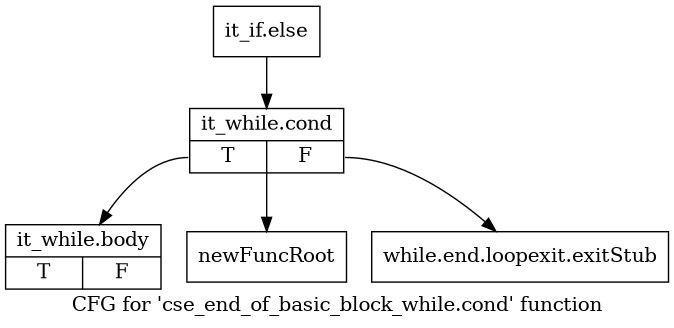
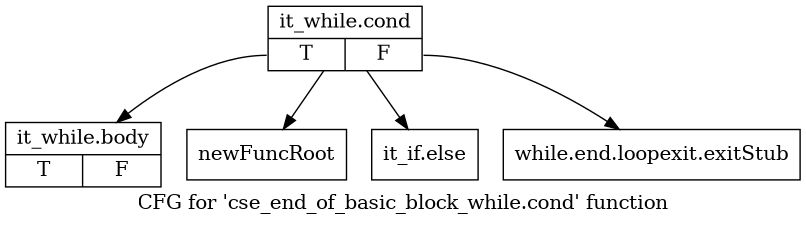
(267, 76) -> (383, 94)
